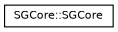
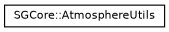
(59, 16) -> (85, 16)
